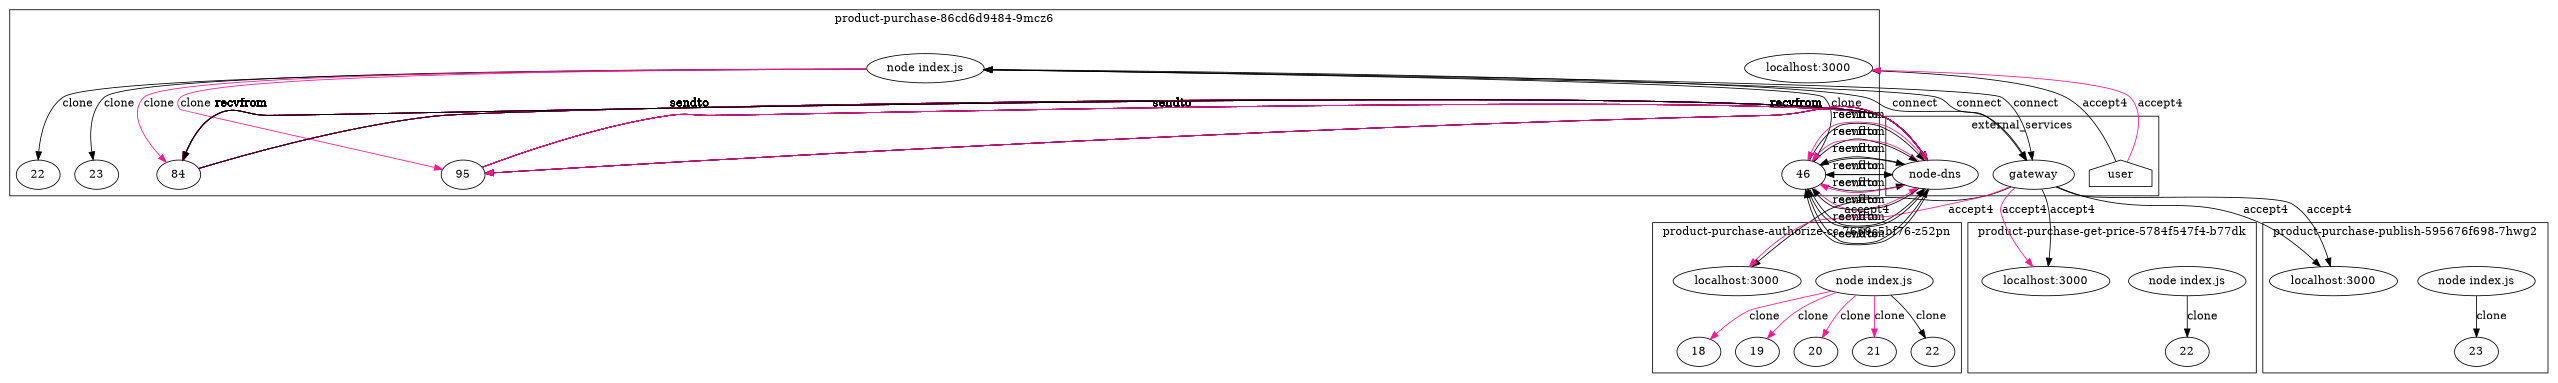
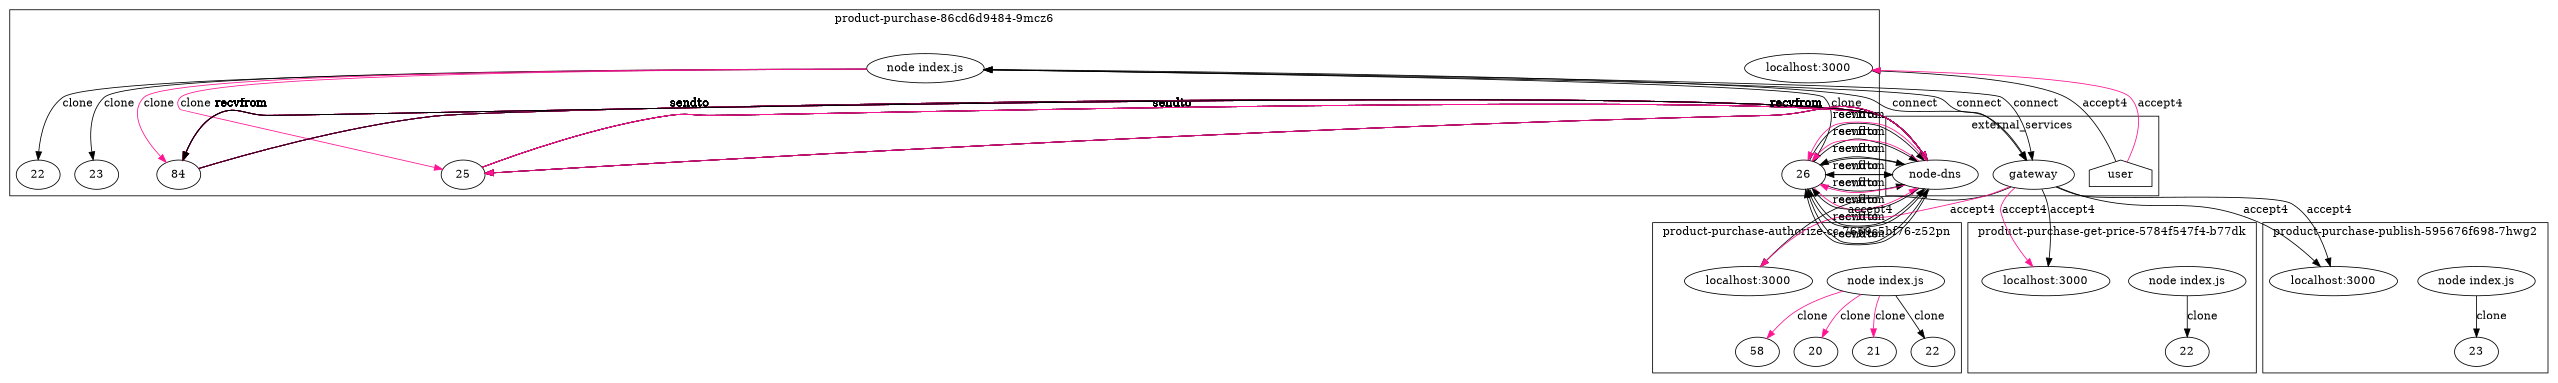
(463, 175) -> (463, 175)
(1804, 175) -> (1804, 175)
(1699, 352) -> (1757, 352)
(1757, 352) -> none
